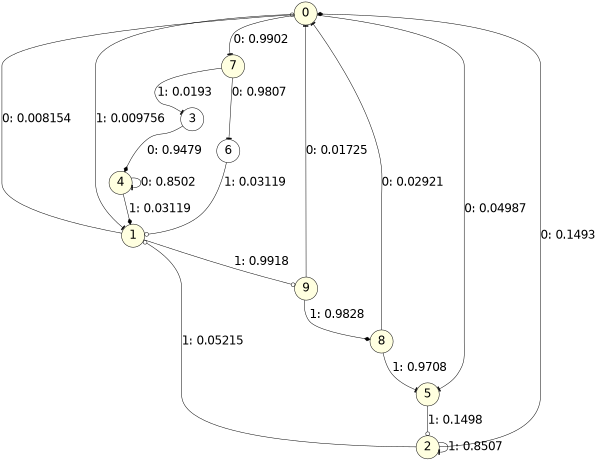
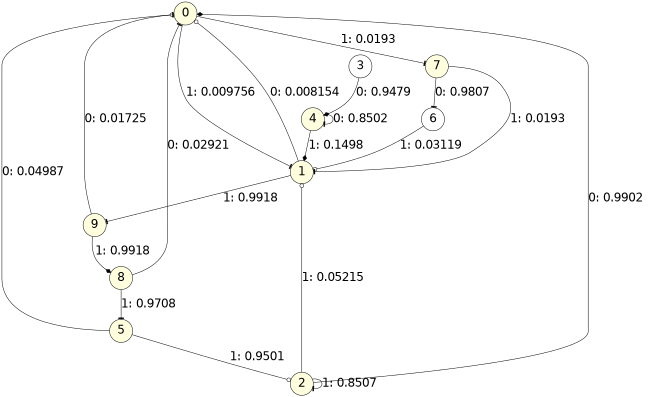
(266, 40) -> (373, 40)
(169, 79) -> (465, 155)
(464, 151) -> (2, 146)
(306, 152) -> (85, 86)
(163, 209) -> (341, 146)
(573, 236) -> (621, 199)
(217, 263) -> (199, 198)
(342, 315) -> (128, 252)
(460, 421) -> (262, 357)
